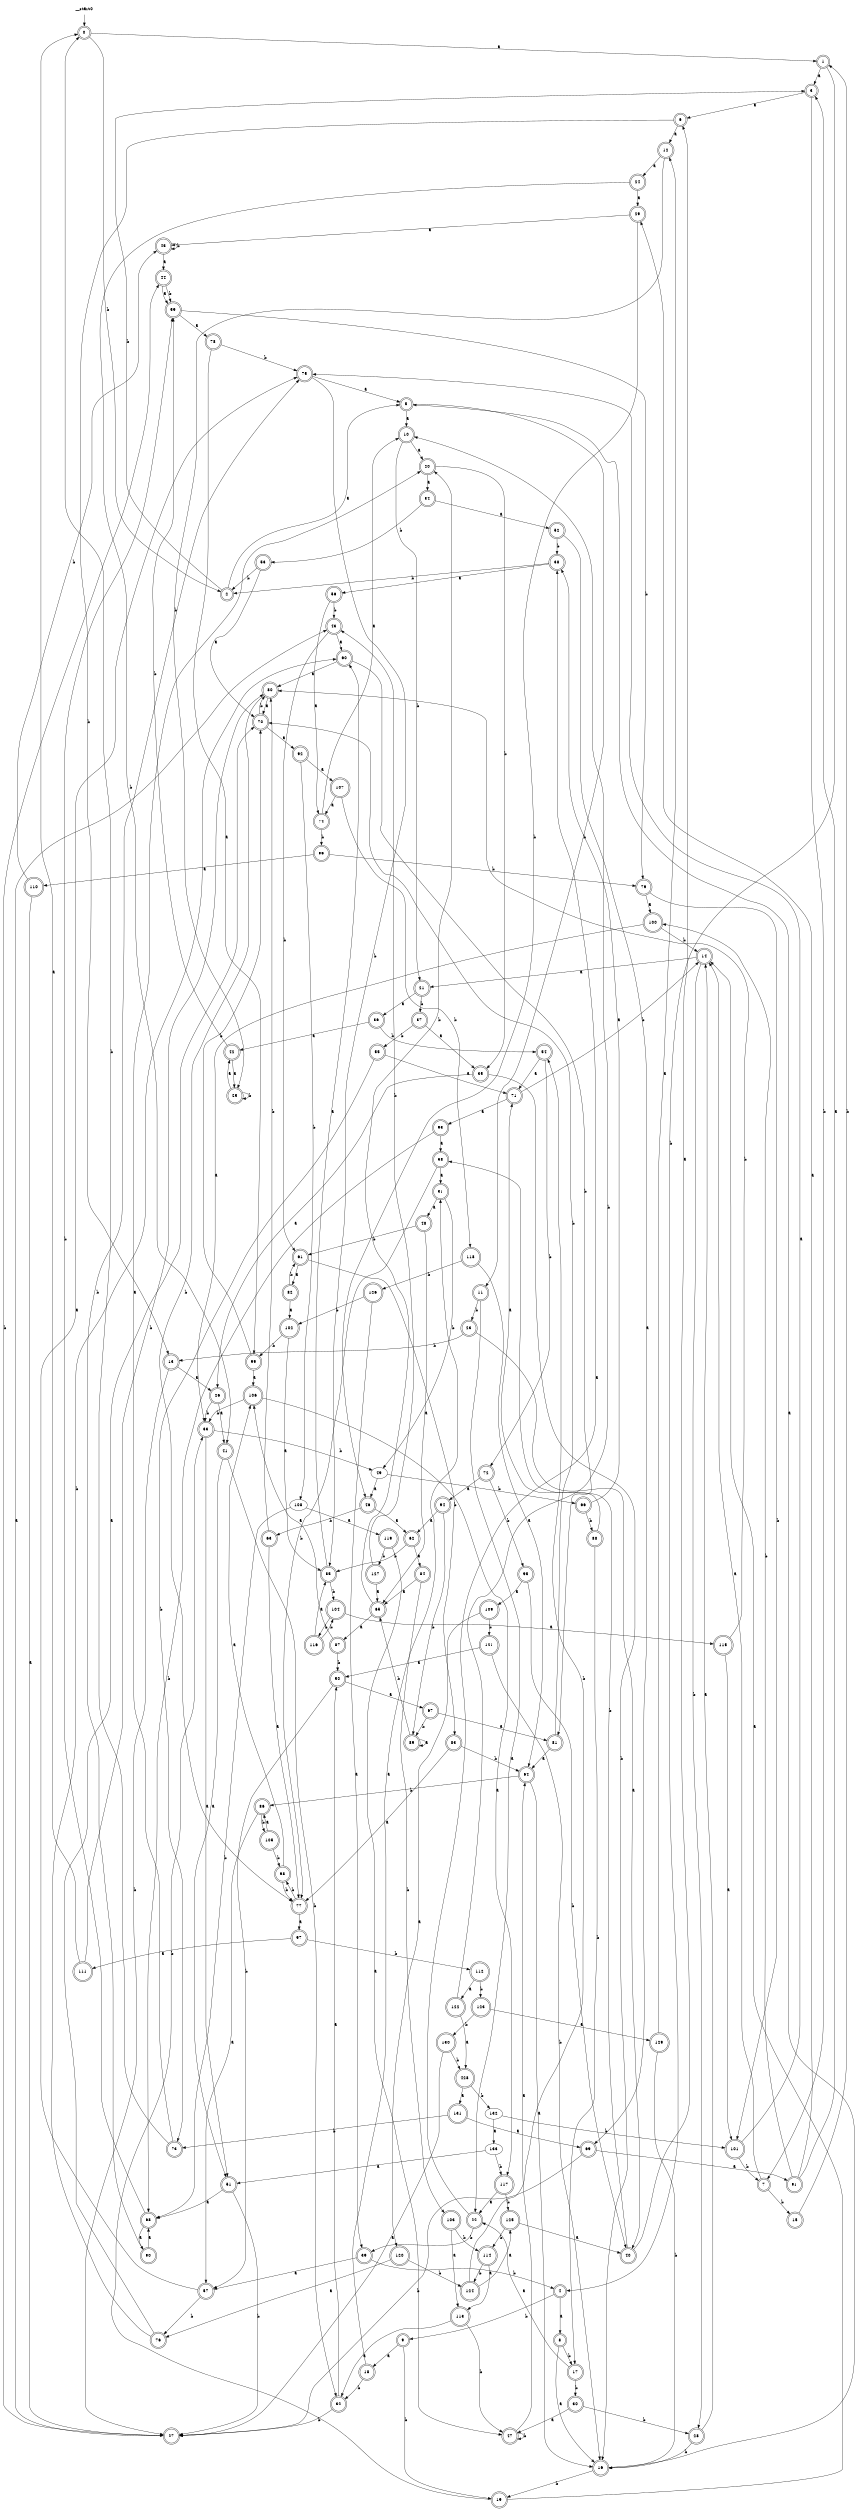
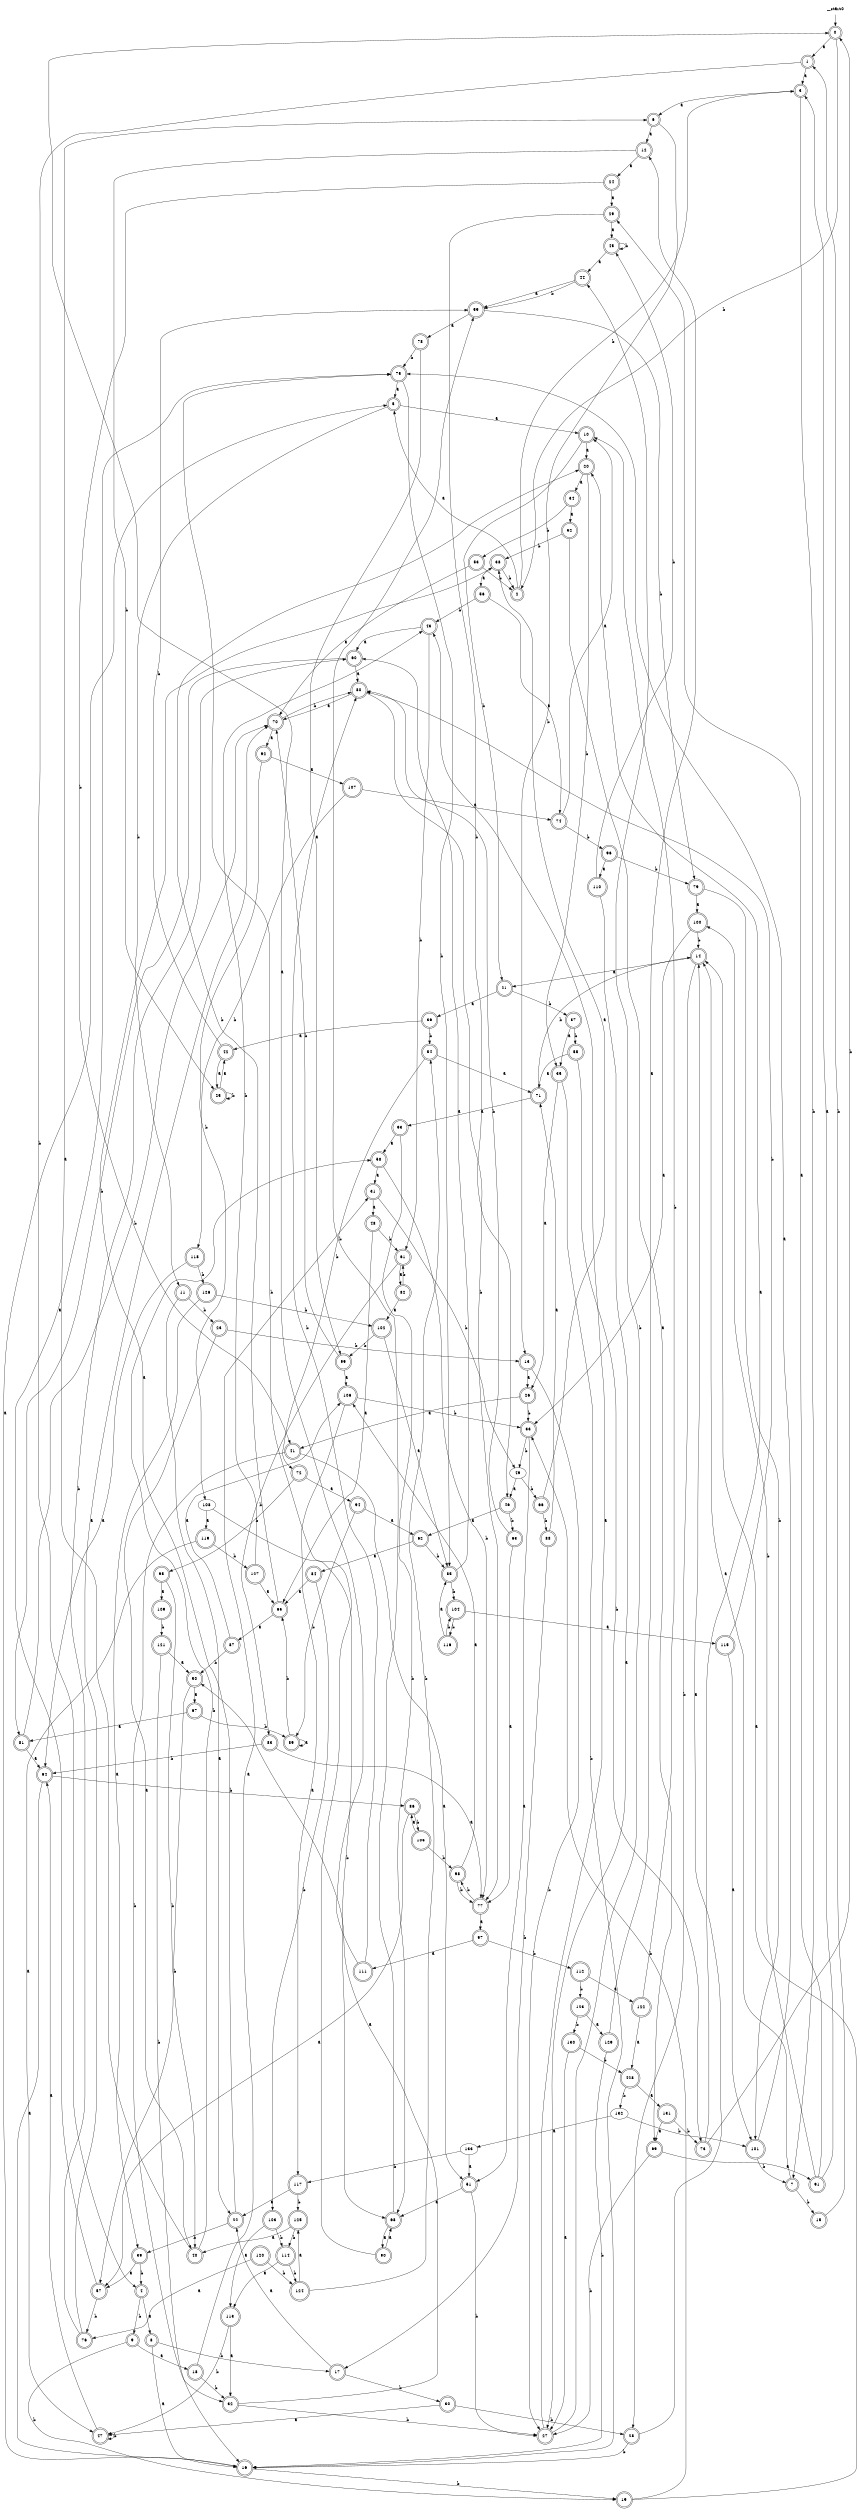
(418, 1918) -> none
